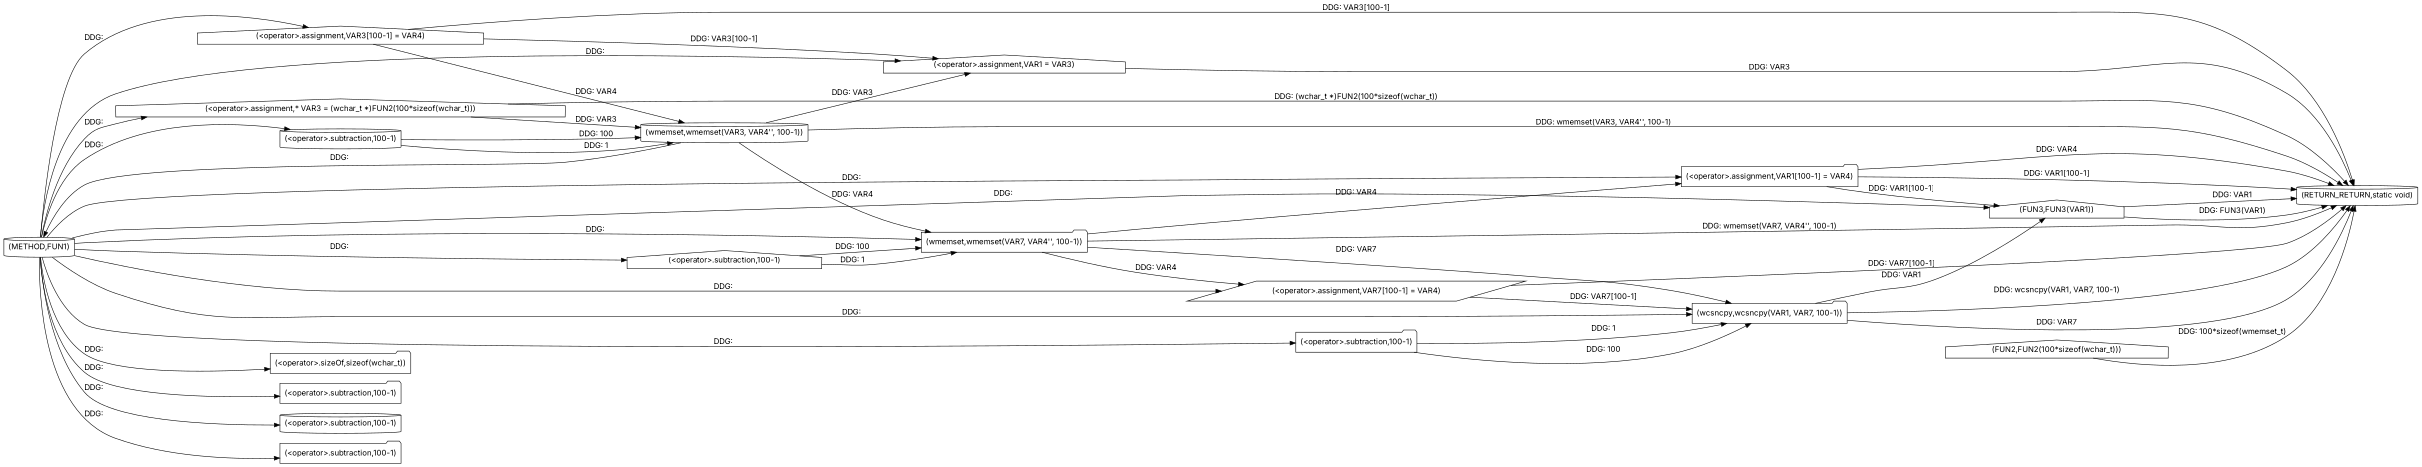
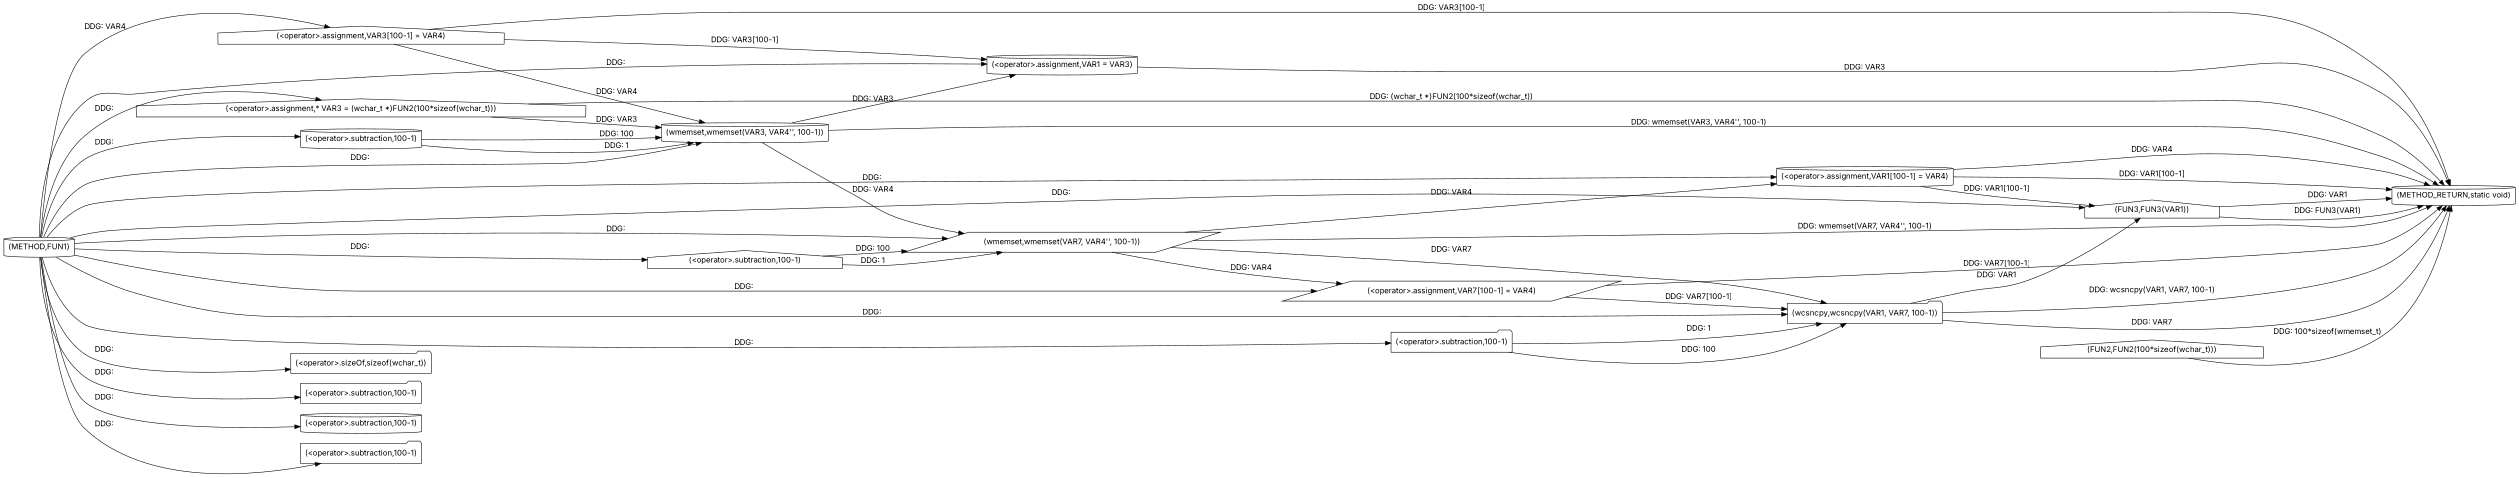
(95, 38) -> (105, 27)
(1004, 65) -> (1062, 65)
(352, 166) -> (357, 165)
(1770, 177) -> (1865, 177)
(2357, 196) -> (2454, 196)
(1004, 242) -> (1062, 242)
